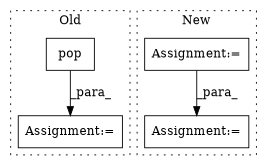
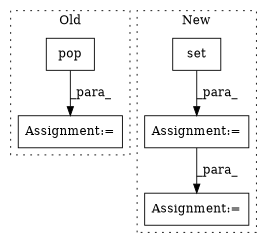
none -> (197, 54)
